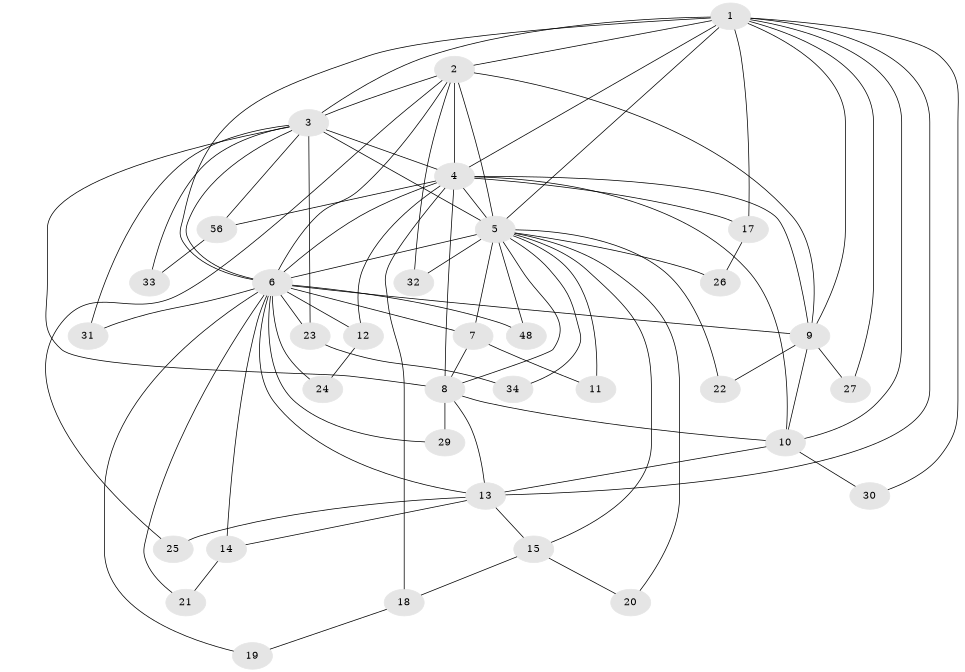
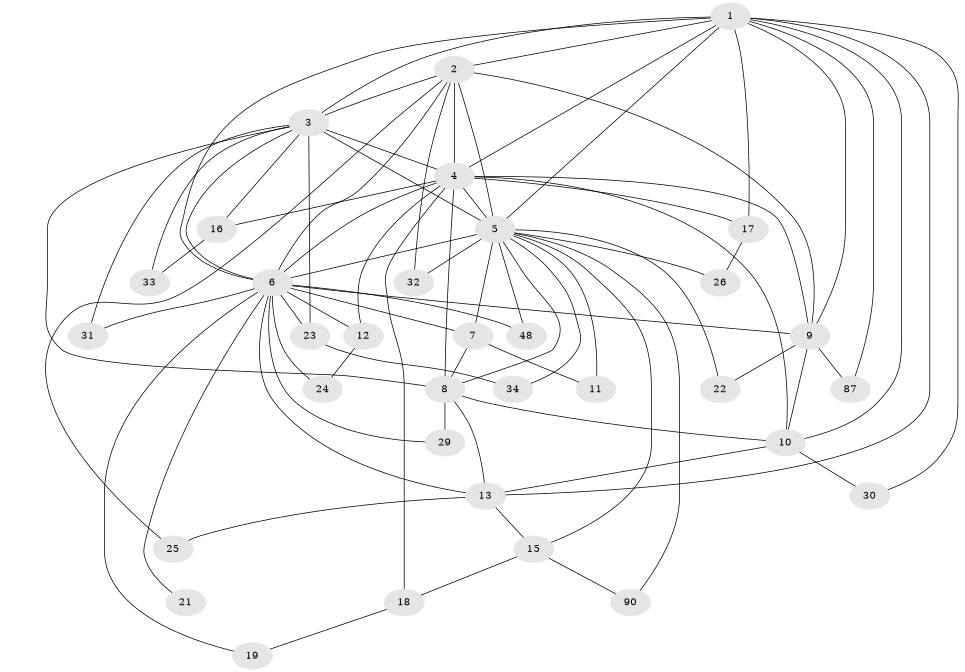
(217, 229) -> (217, 229)
(851, 389) -> (851, 389)
(227, 549) -> none
(631, 603) -> (631, 603)
